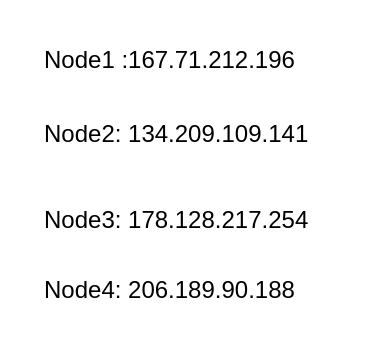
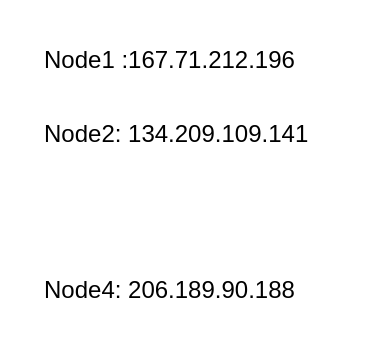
(191, 221) -> none
